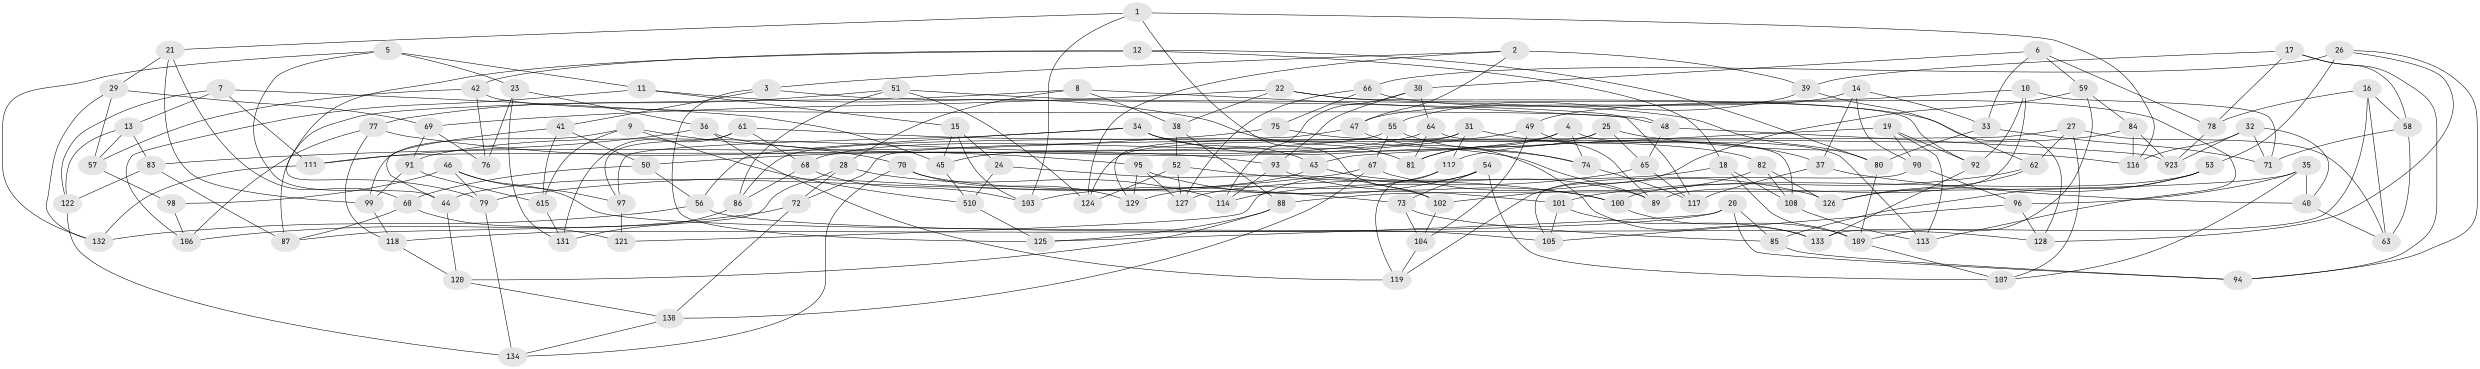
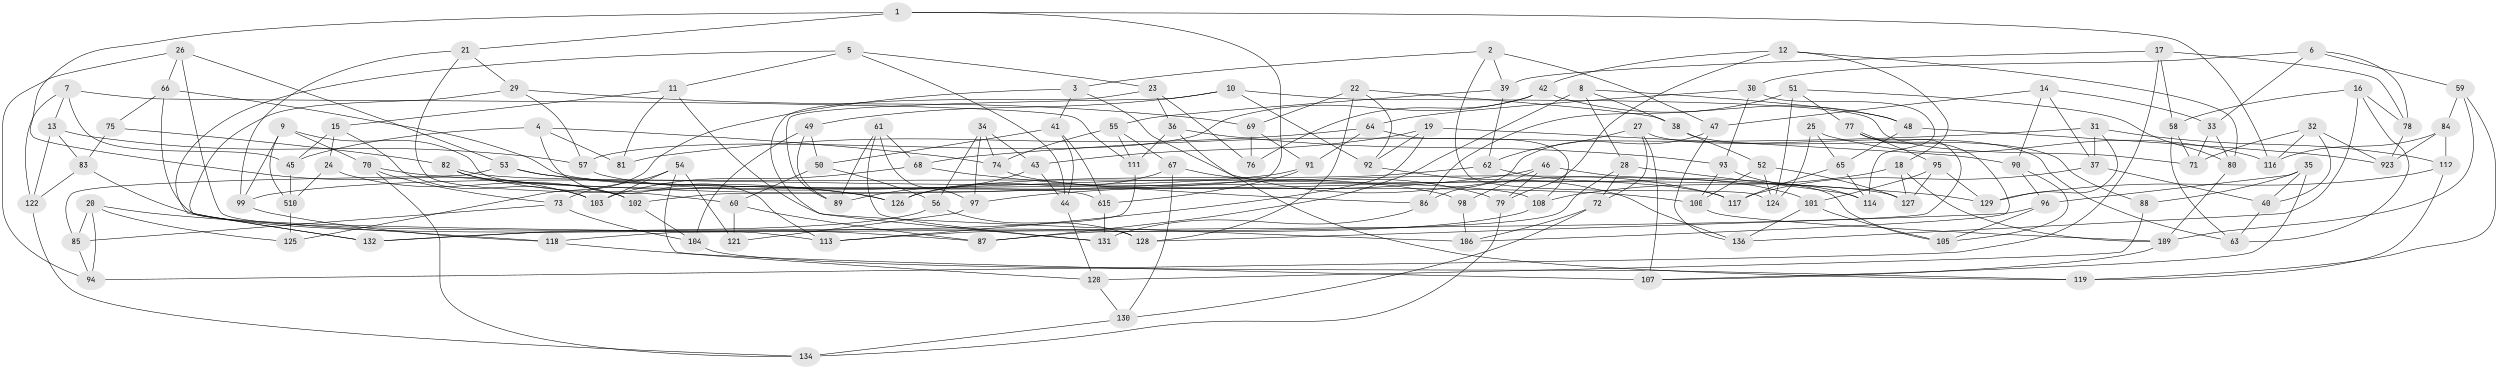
(1509, 146) -> none
(1196, 227) -> none
(1818, 242) -> (1739, 242)
